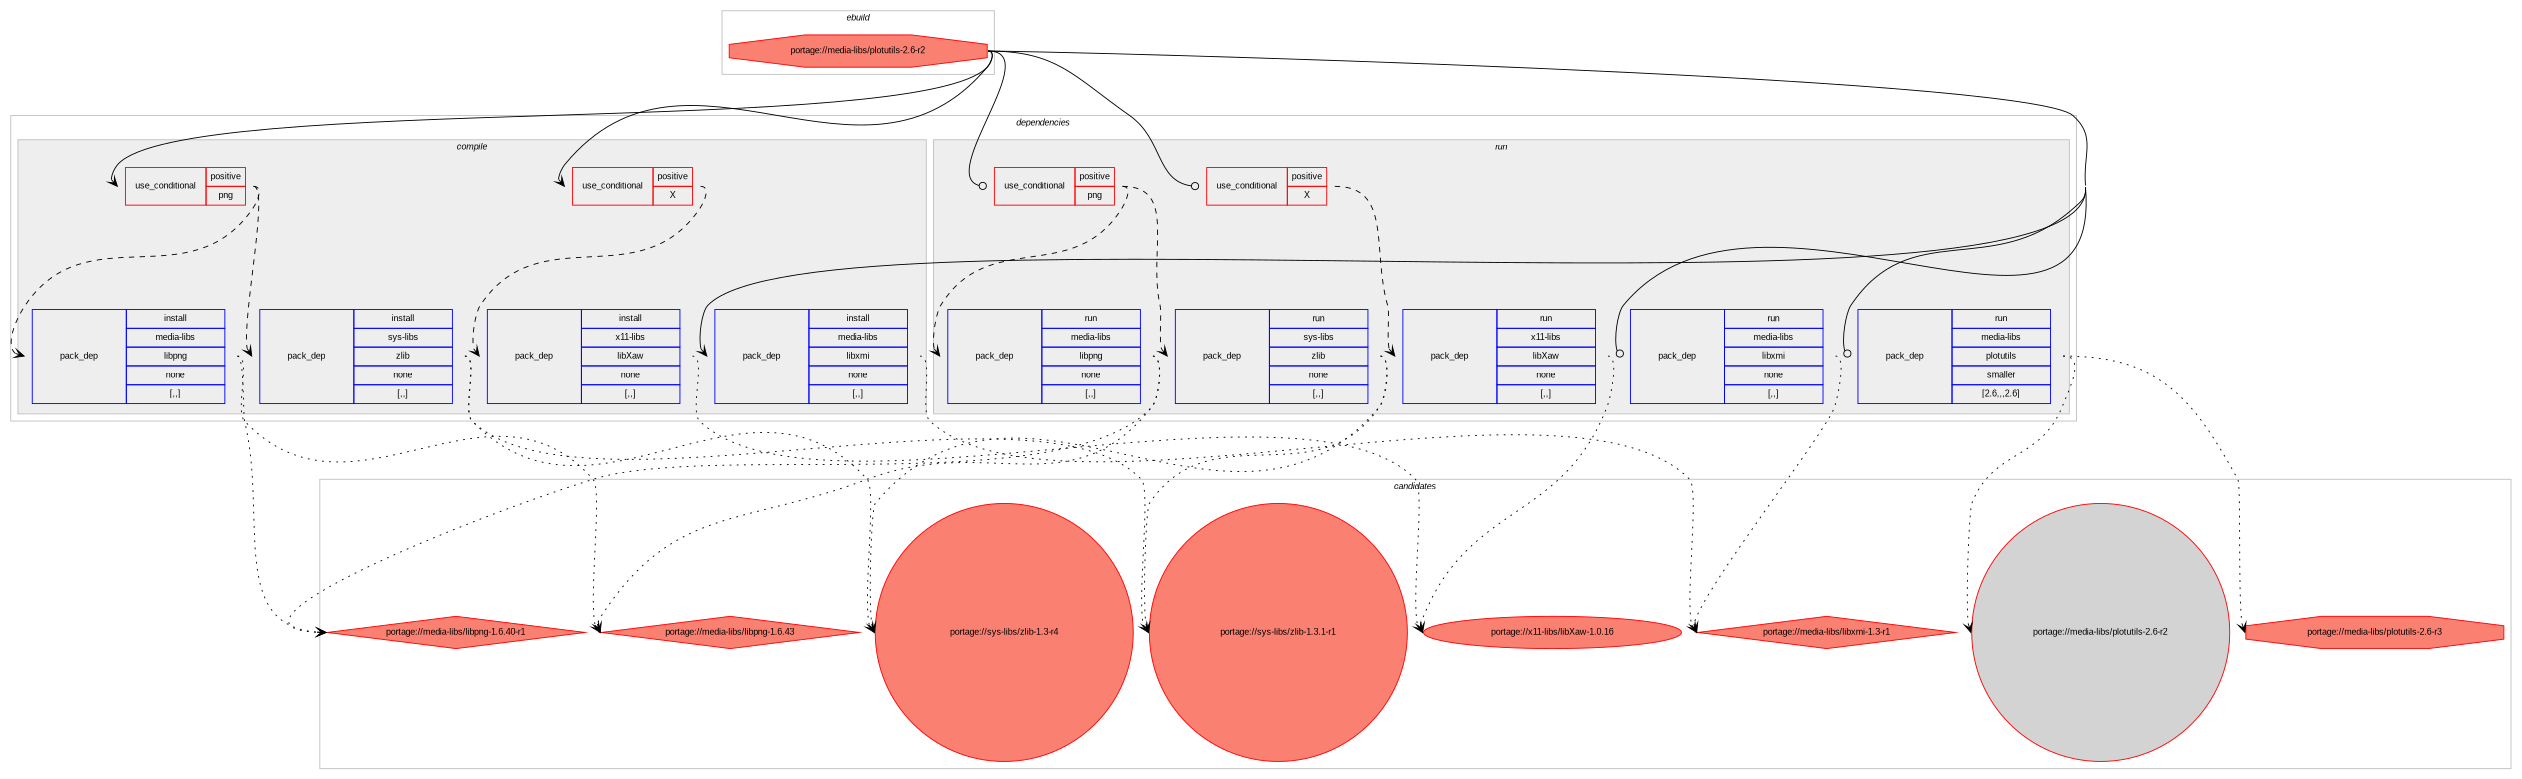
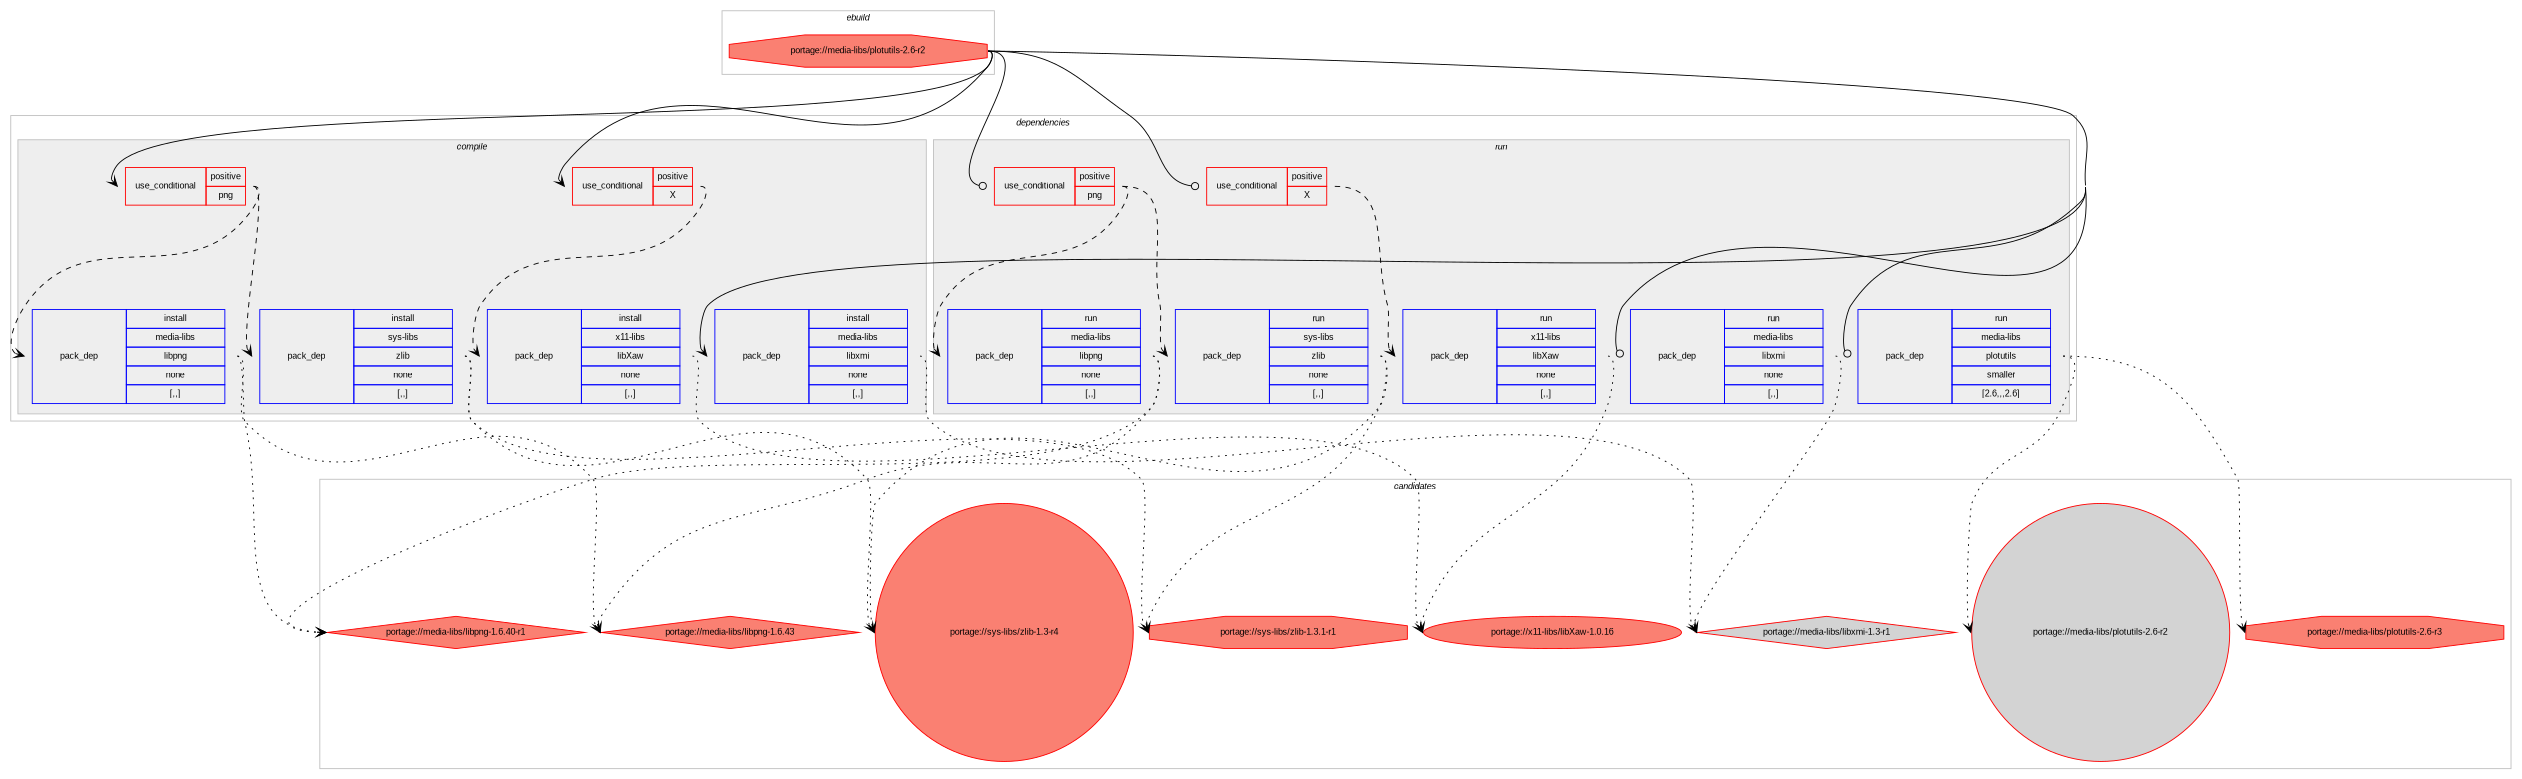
(1278, 632) -> (1278, 632)
(1827, 632) -> (1827, 632)
